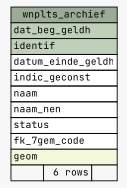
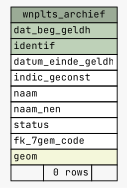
(71, 172) -> (71, 172)
